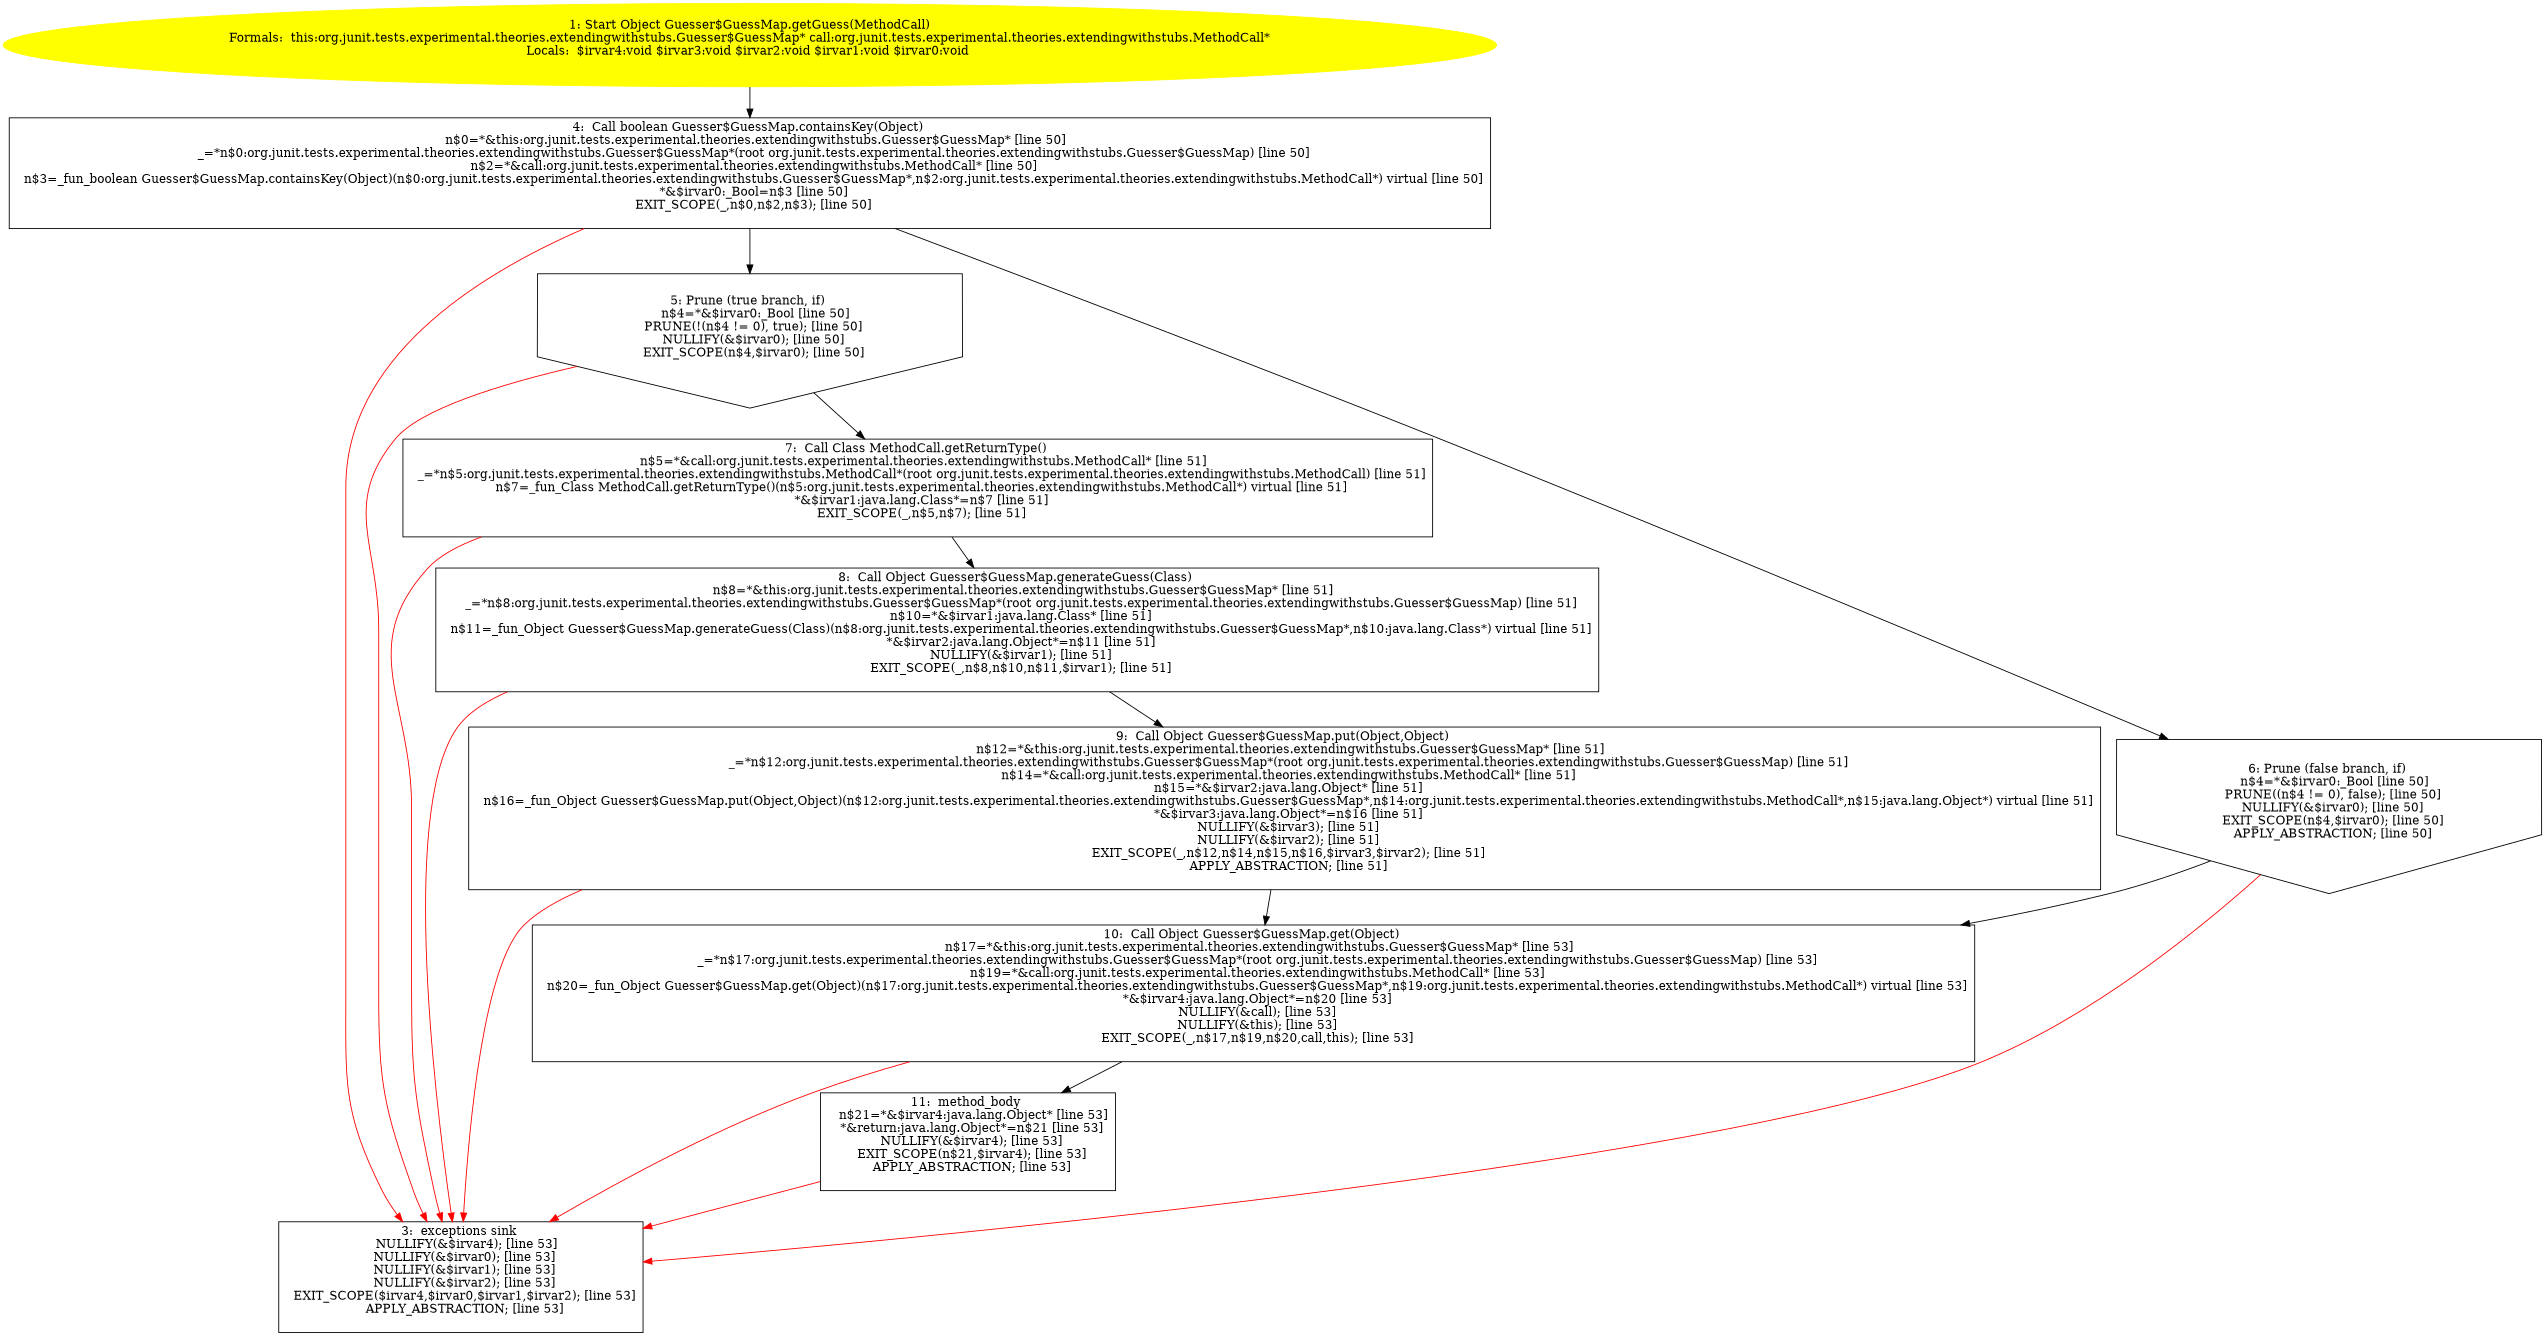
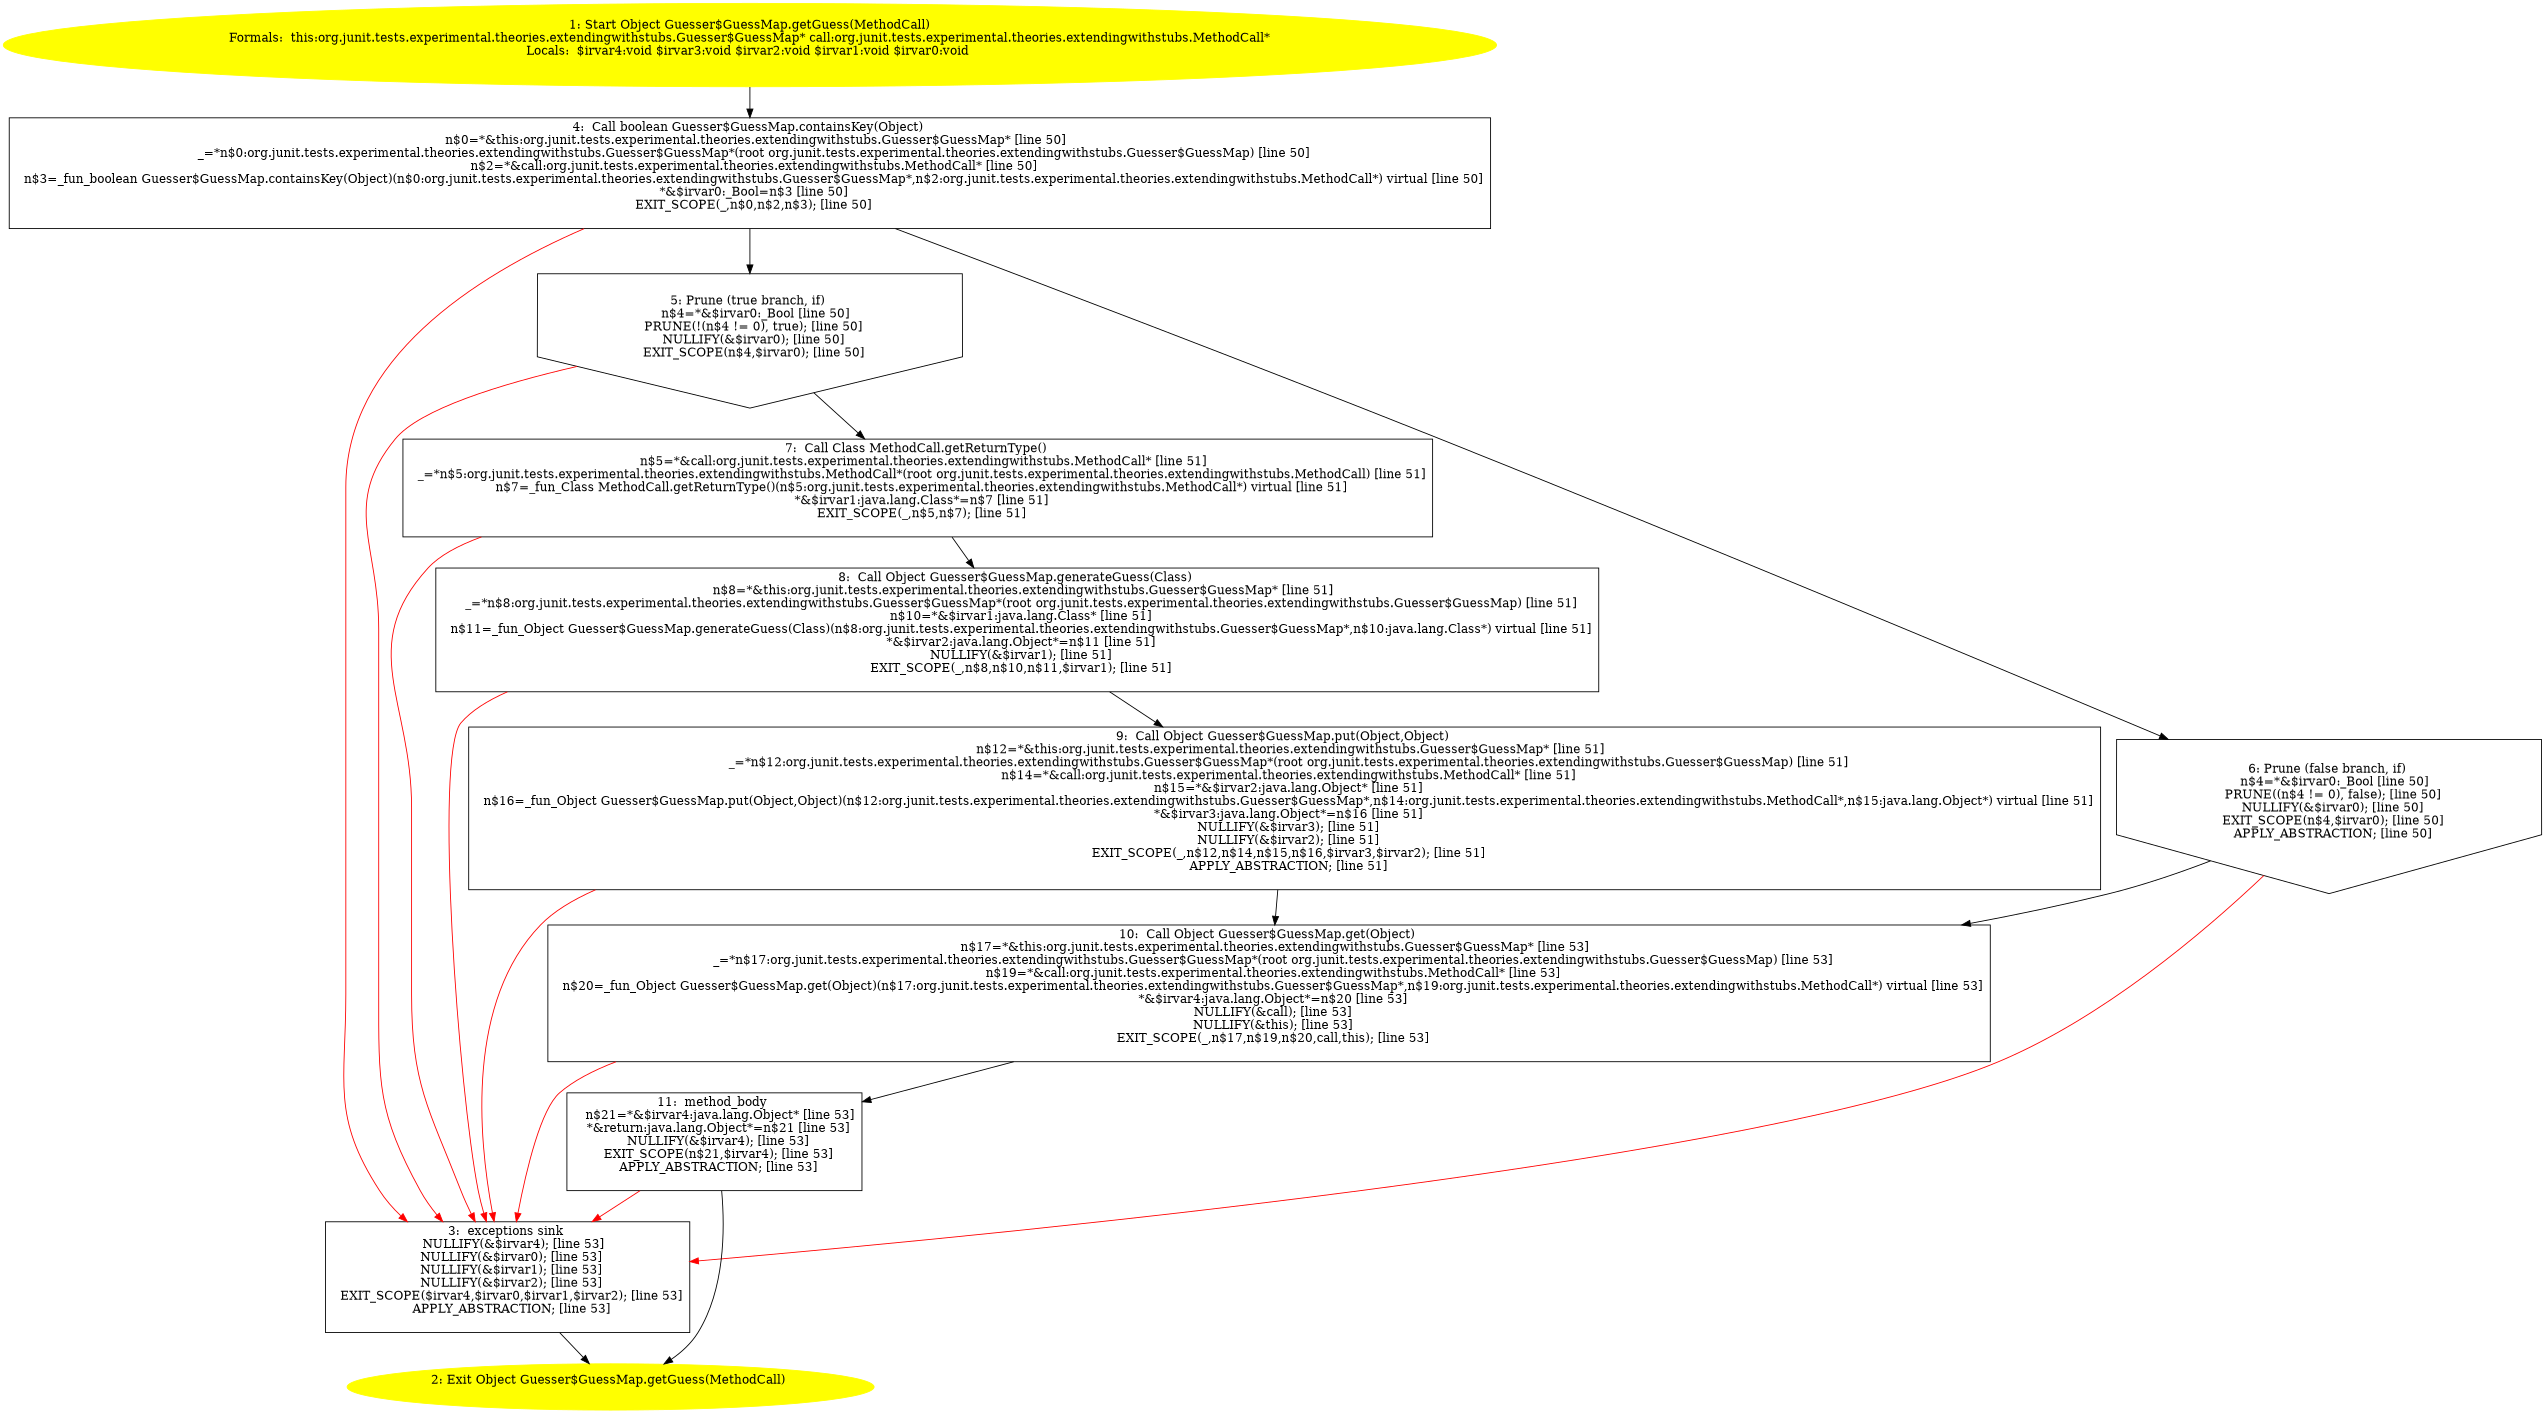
none -> (611, 1387)
